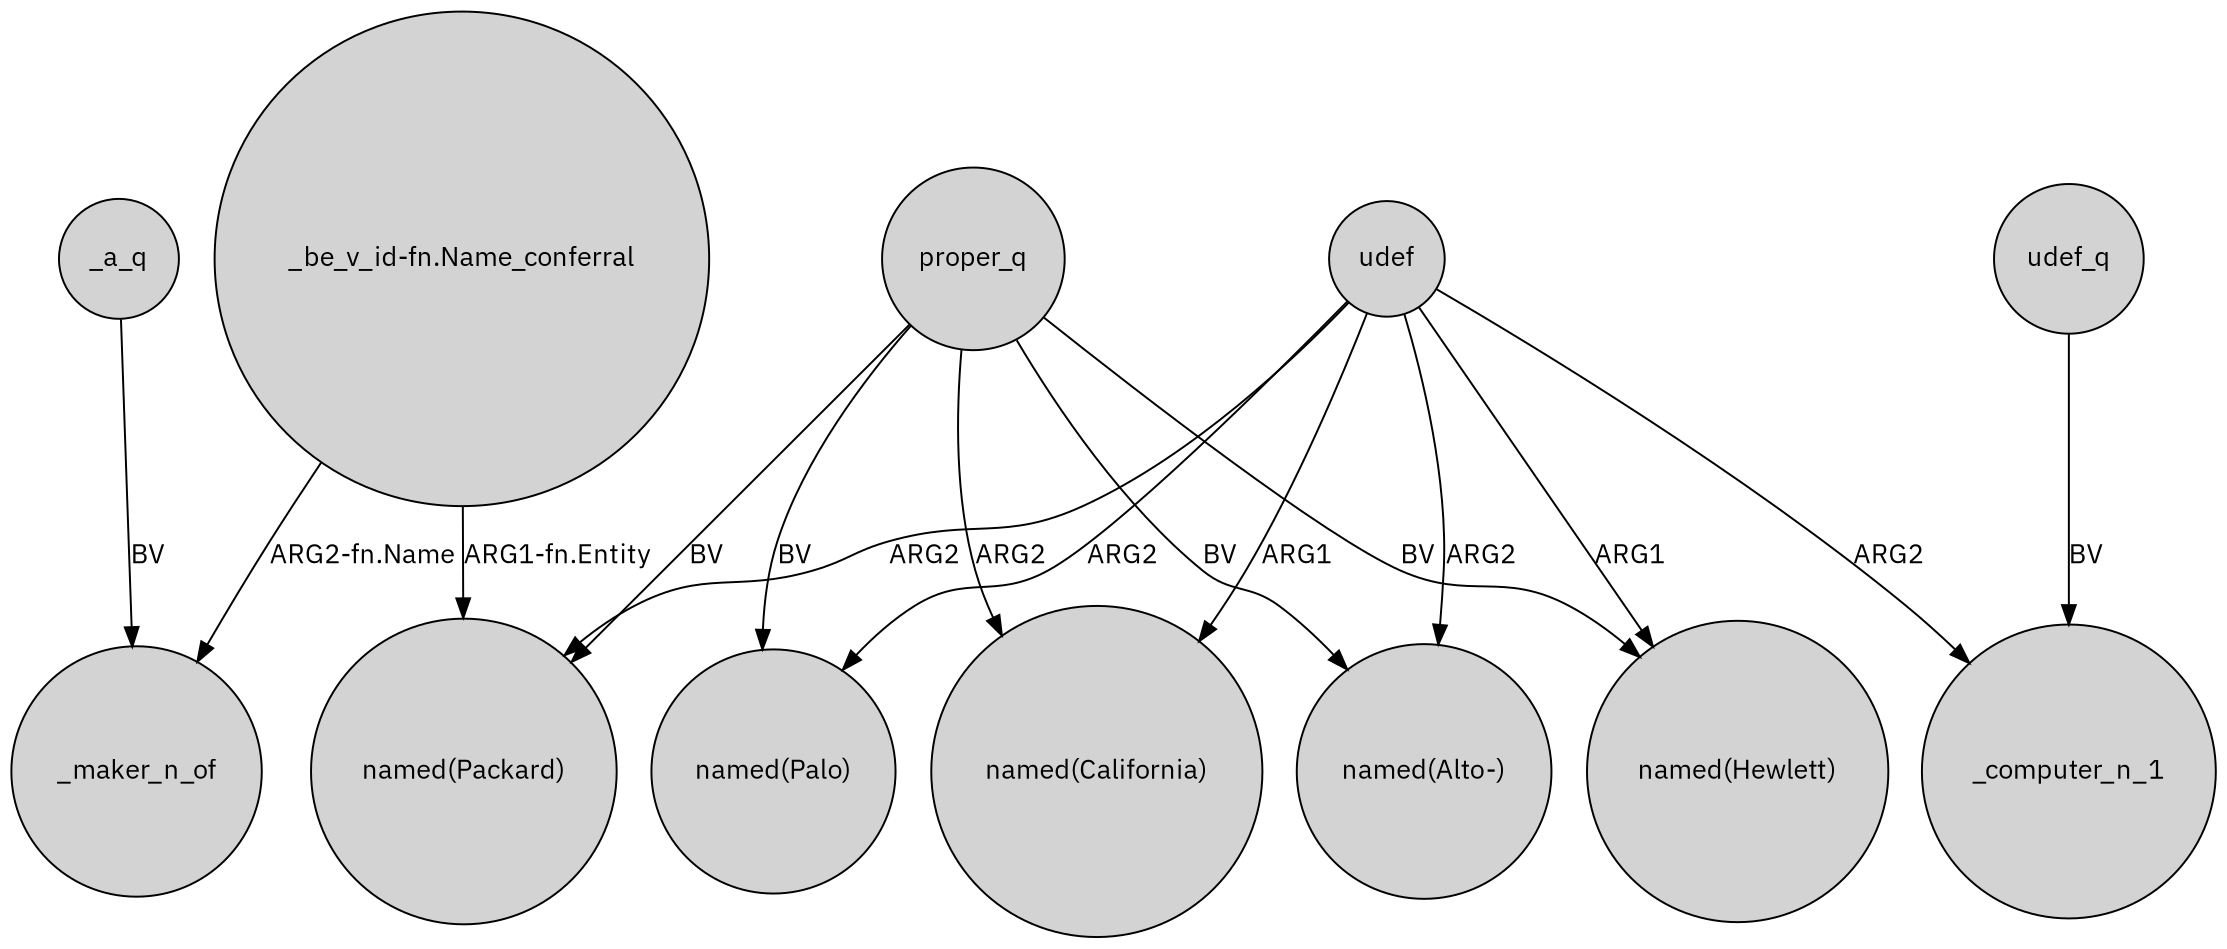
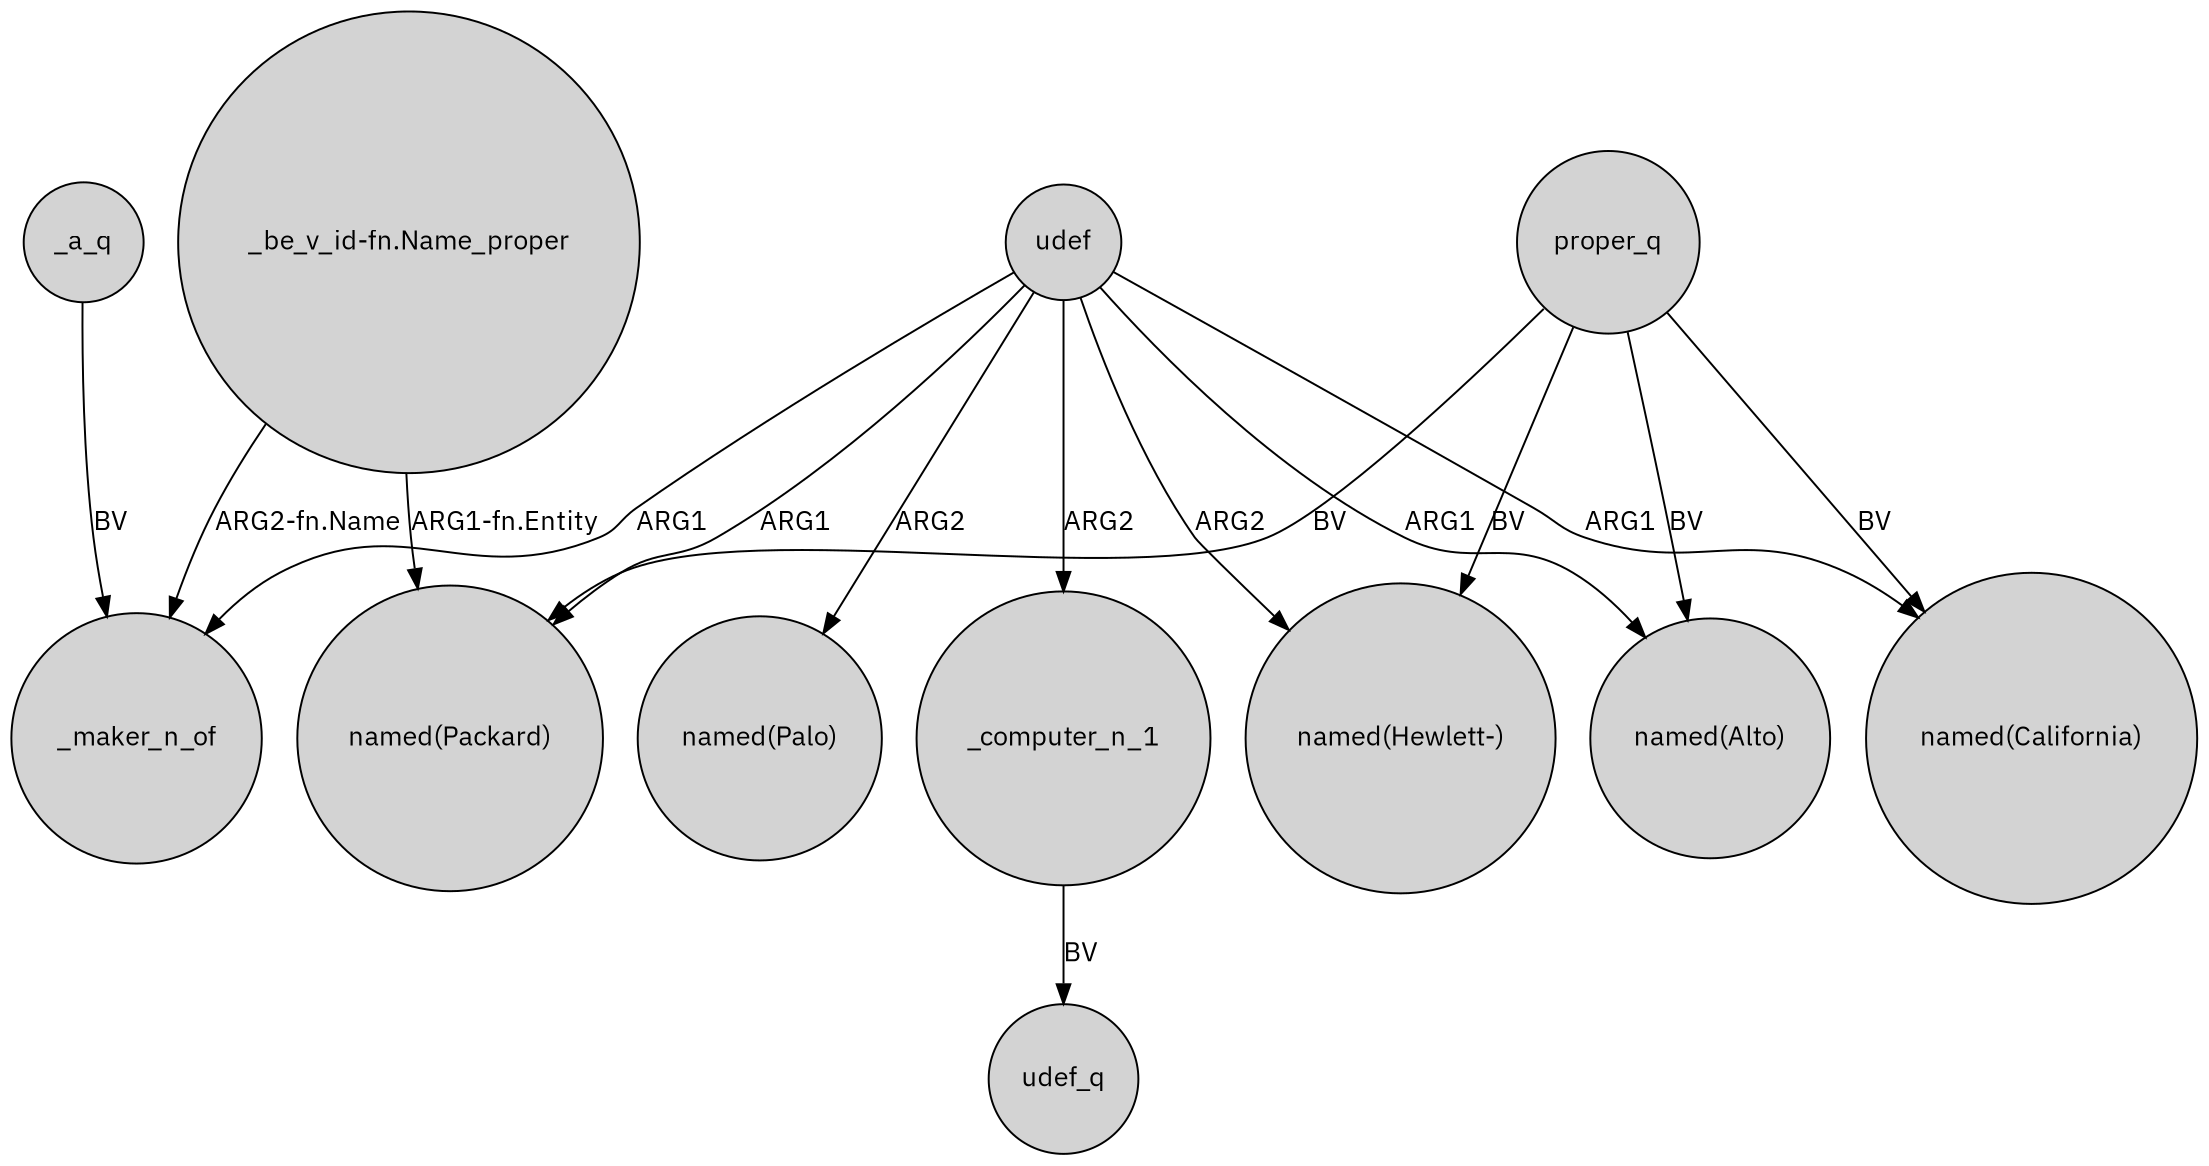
(462, 259) -> (409, 242)
(811, 466) -> none
(2069, 470) -> (1064, 934)
none -> (634, 510)
(925, 556) -> (796, 523)
(1012, 556) -> (1875, 523)
(1424, 771) -> (1401, 738)
(1738, 771) -> (1710, 738)
